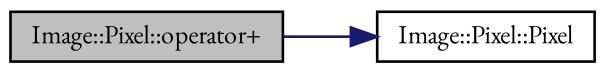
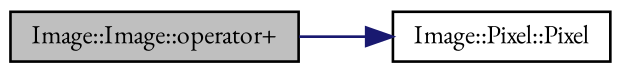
(147, 37) -> (155, 37)
